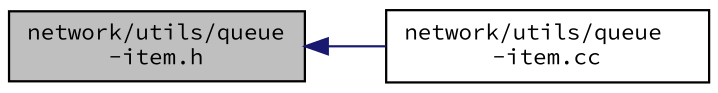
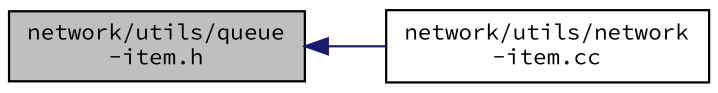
(548, 46) -> (548, 46)
